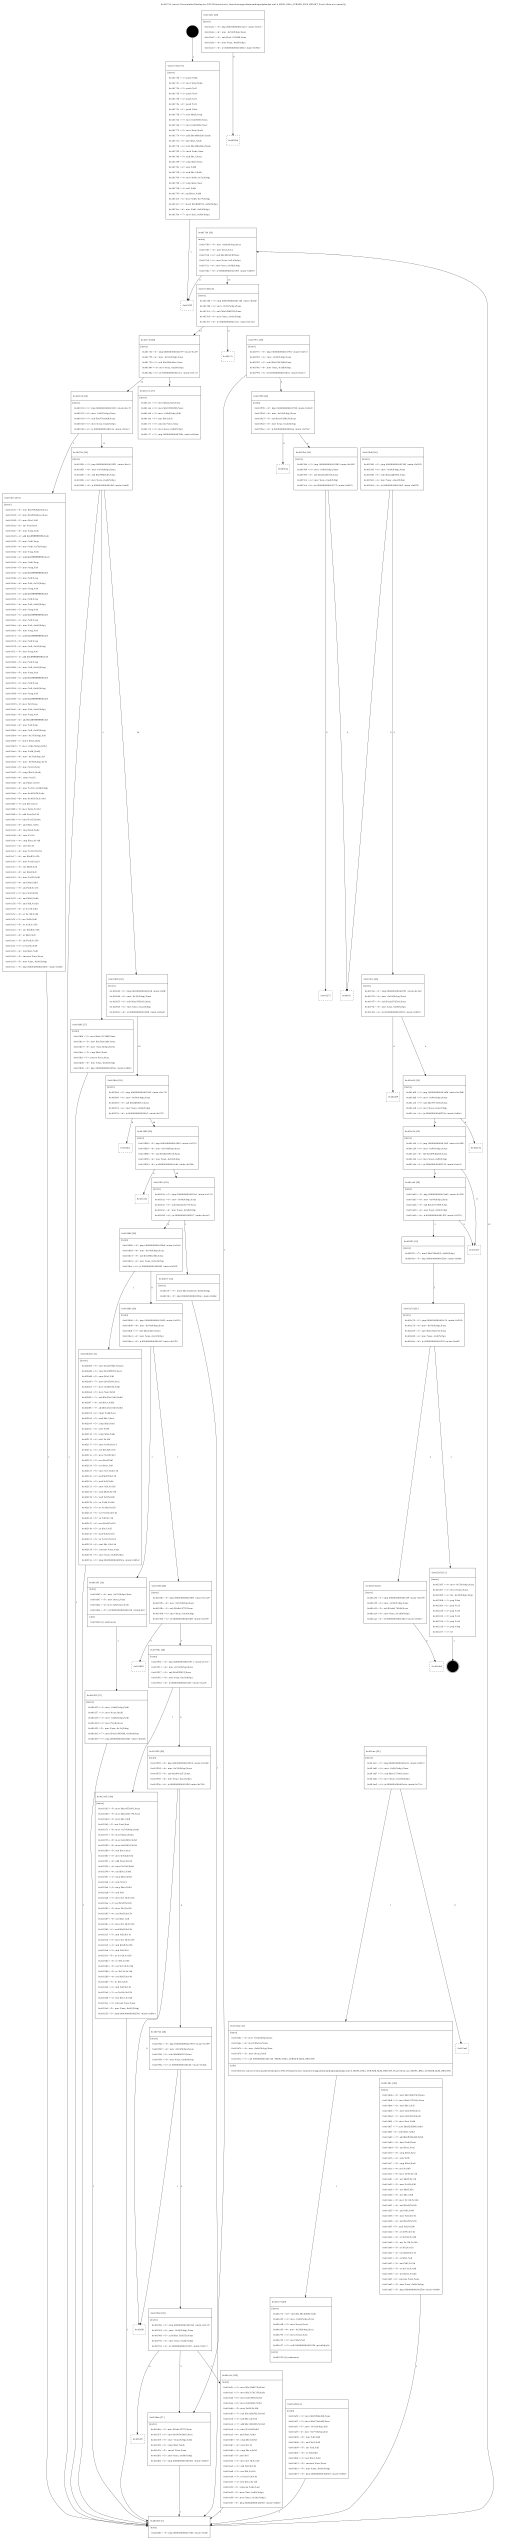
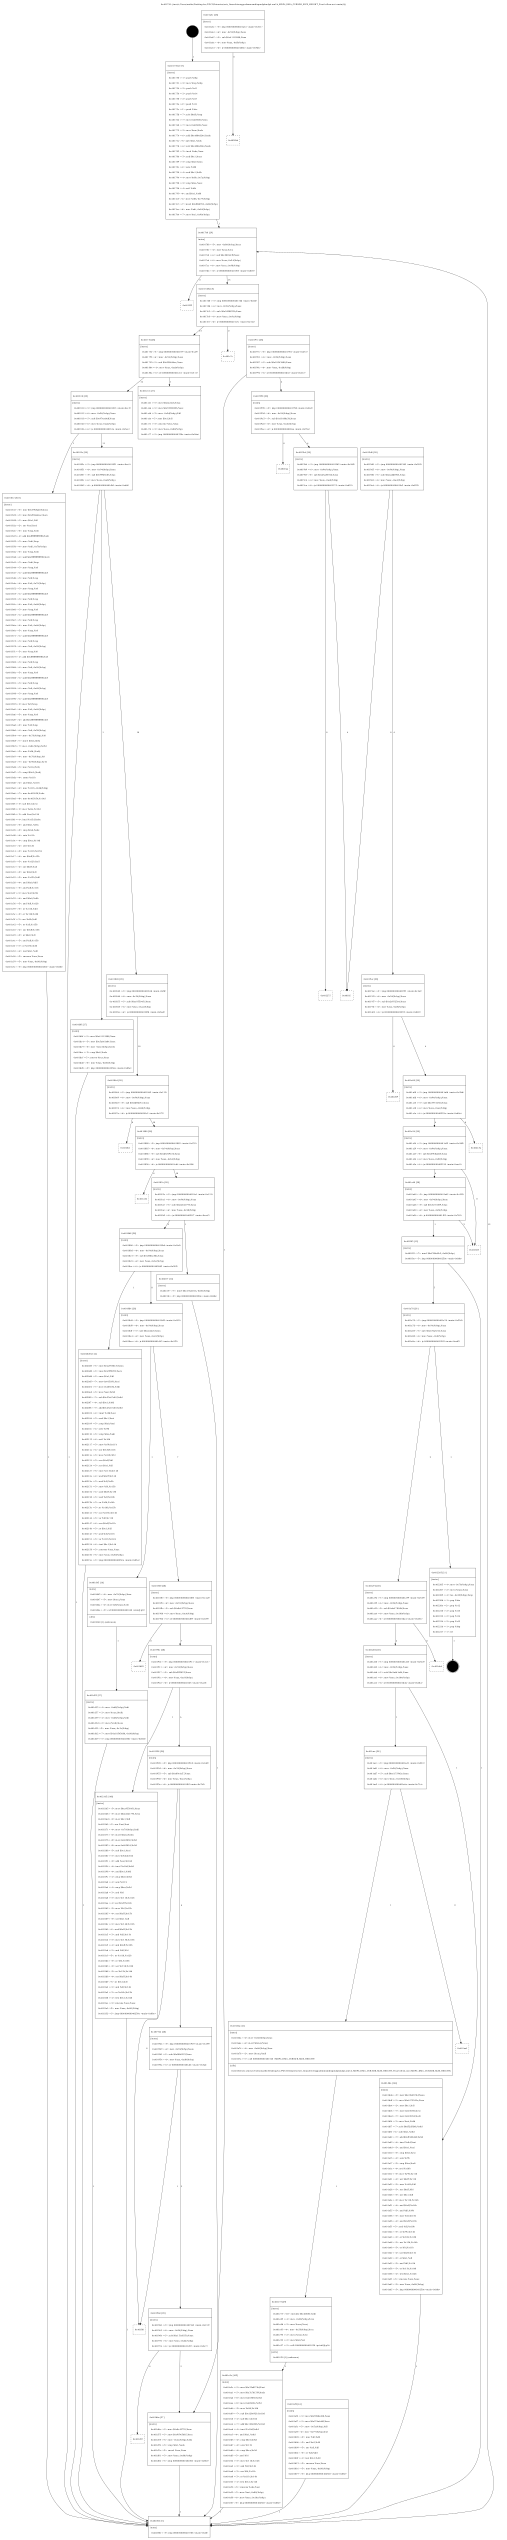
(189, 259) -> (218, 223)
none -> (395, 1667)
none -> (481, 1998)
(209, 2366) -> (285, 2366)
